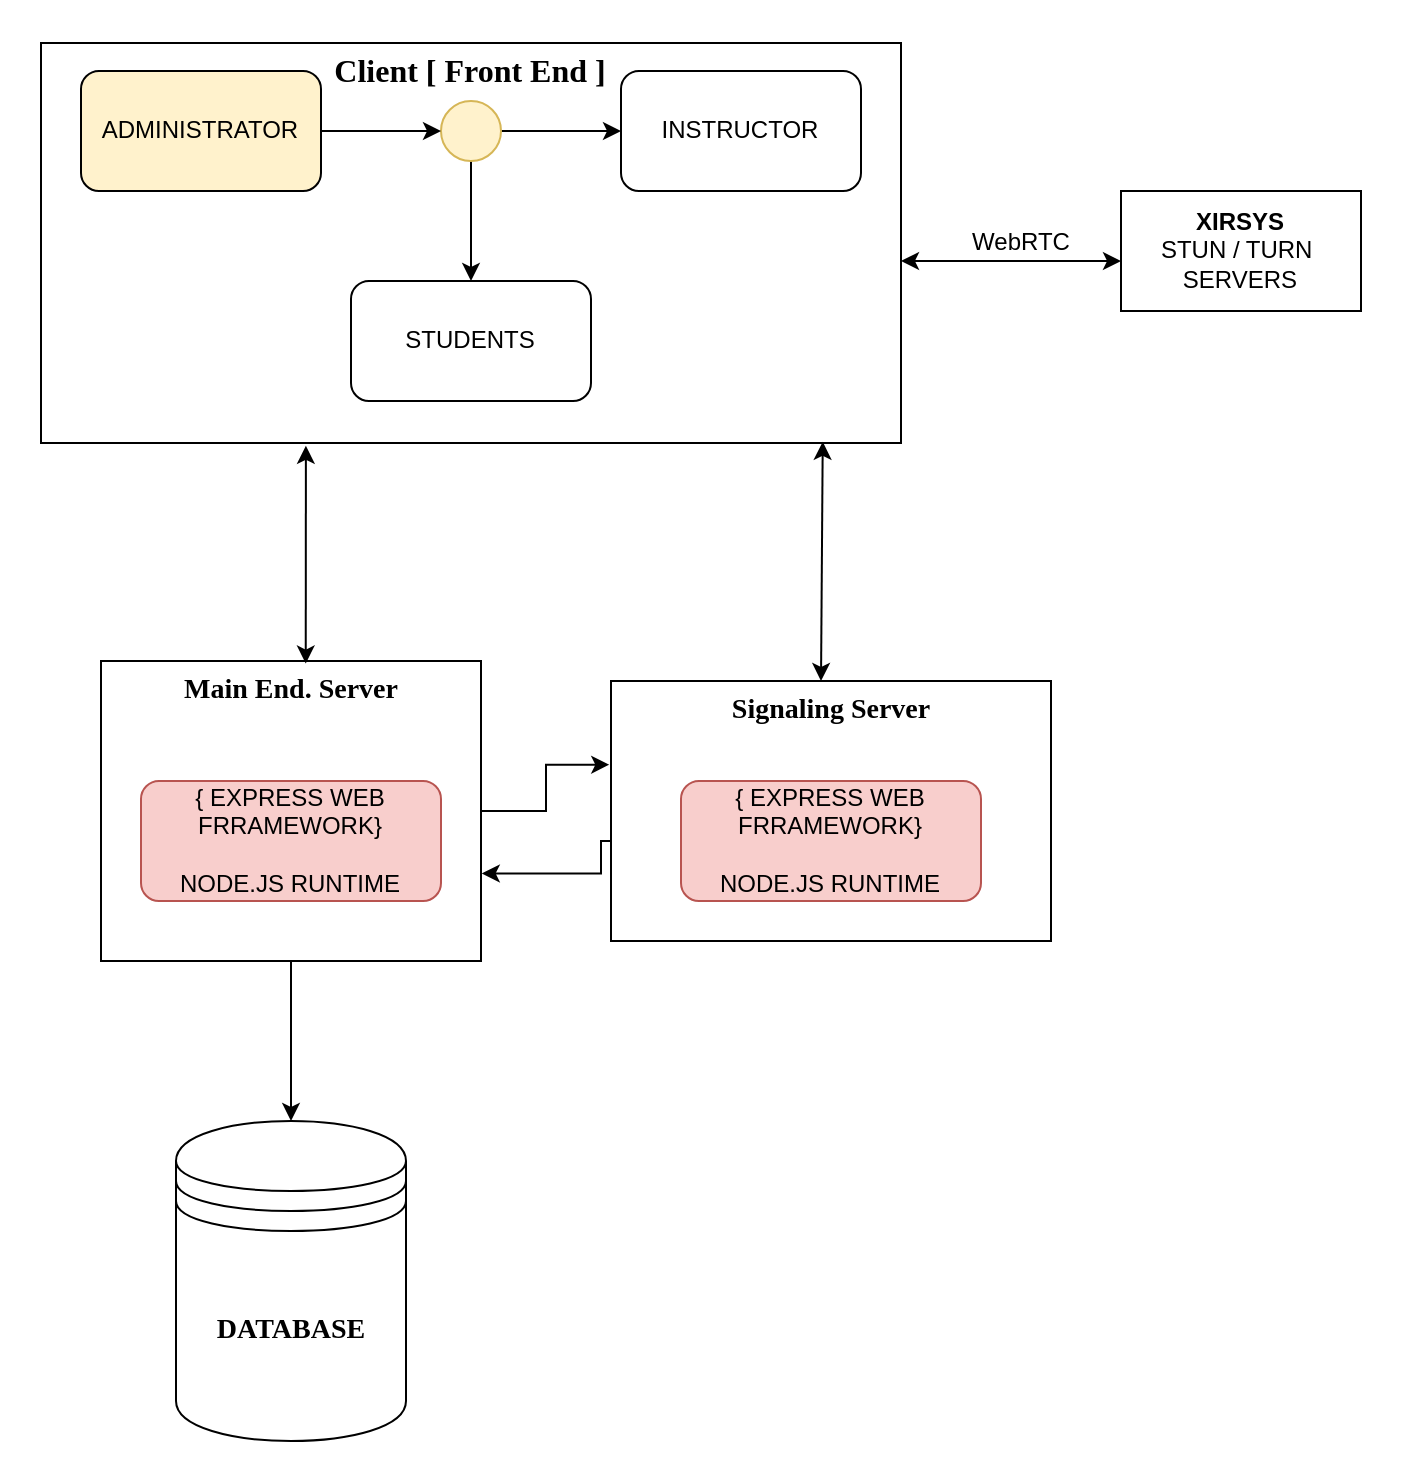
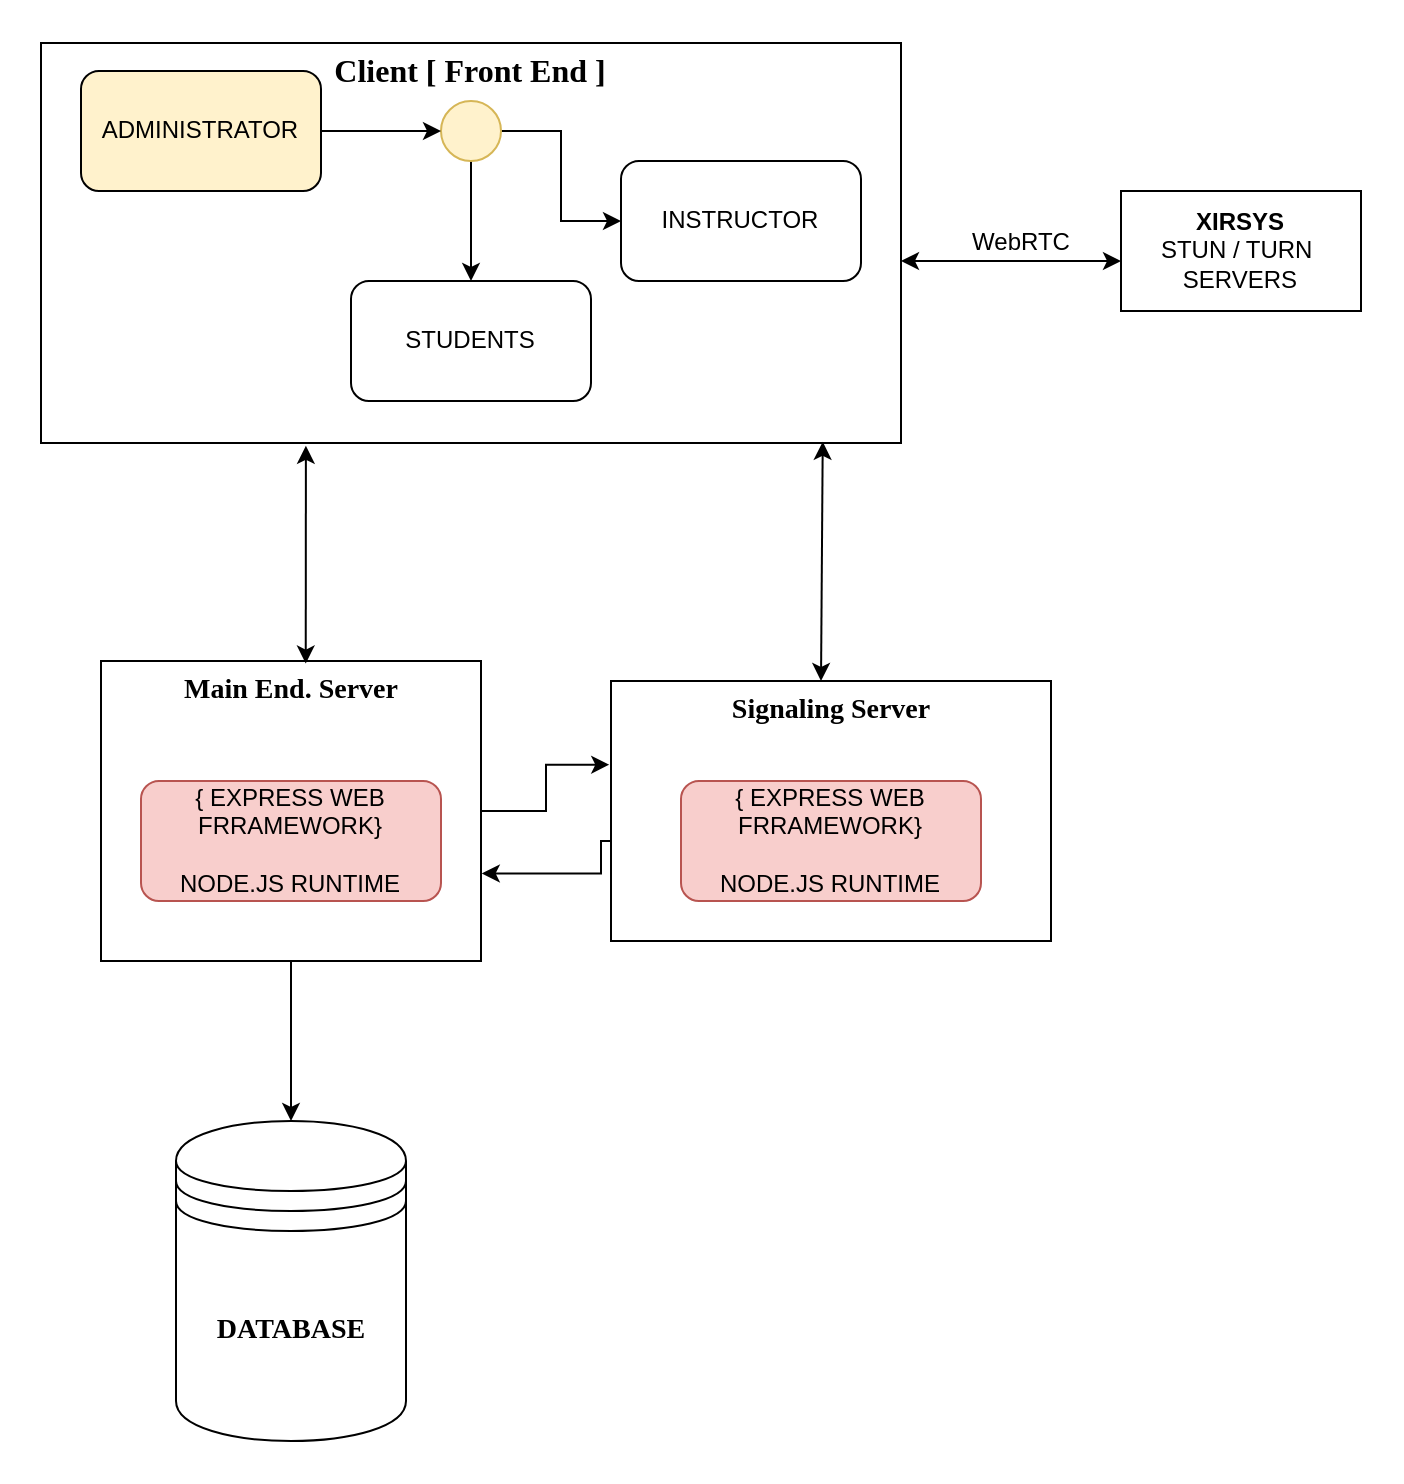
(741, 131) -> (741, 221)
